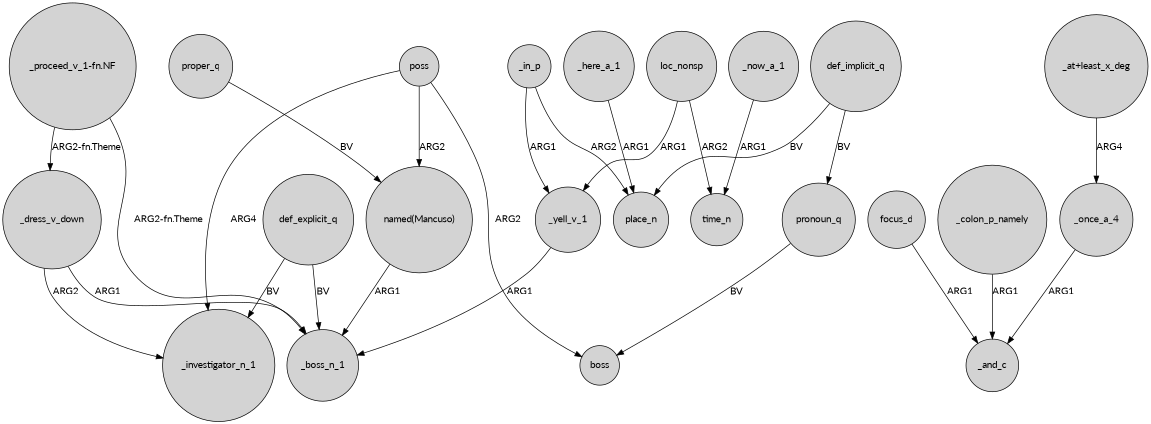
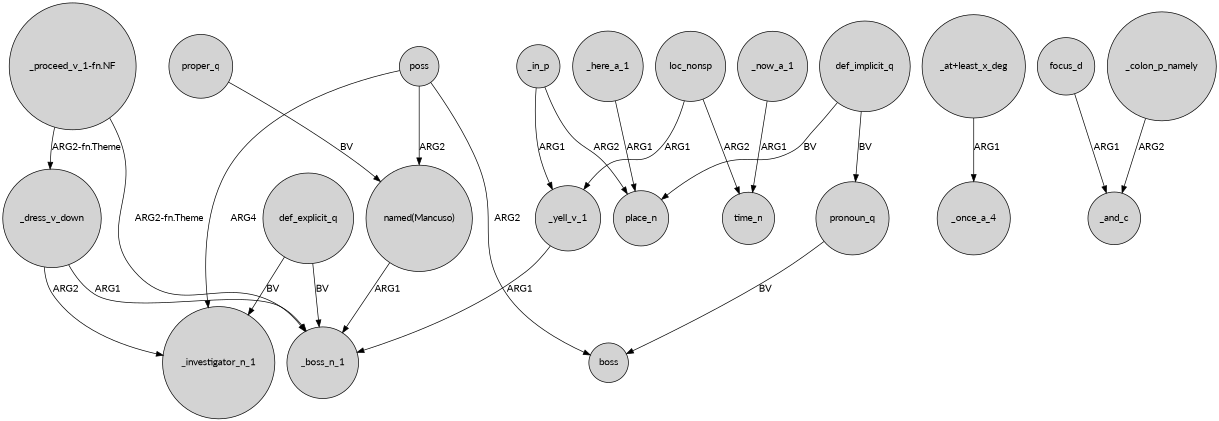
(1109, 147) -> (987, 147)
(1005, 292) -> (1151, 147)
(1043, 294) -> none
